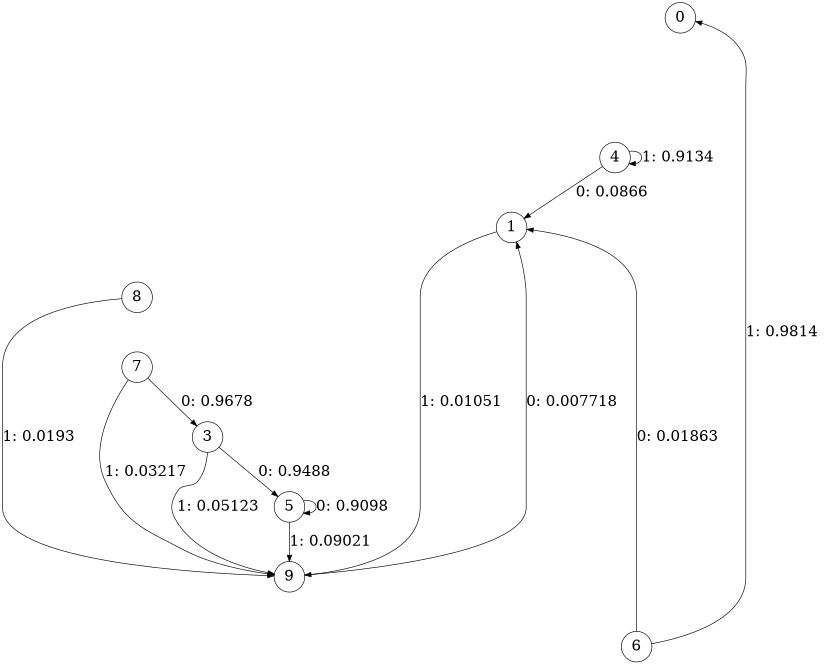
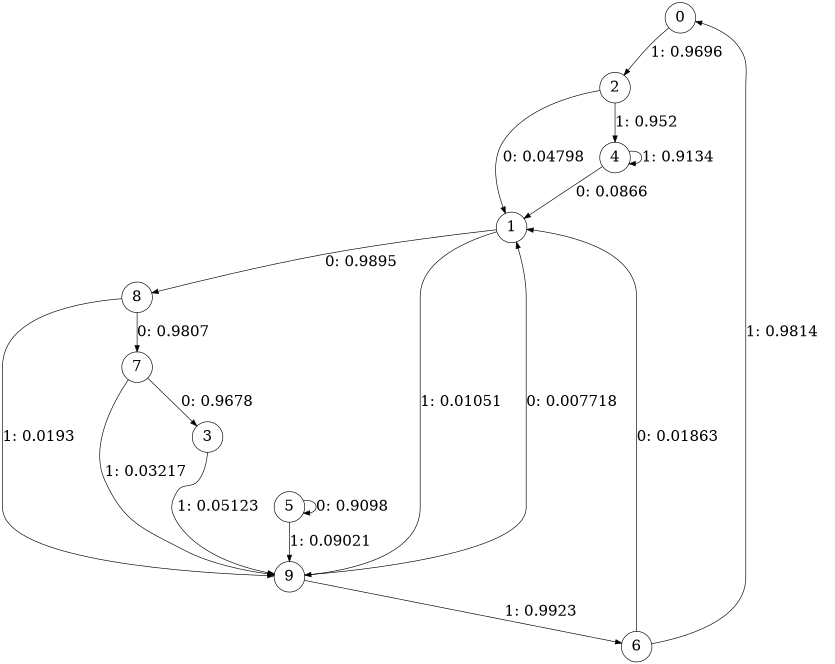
none -> (615, 88)
none -> (326, 254)
none -> (137, 329)
(246, 470) -> none
none -> (460, 611)
